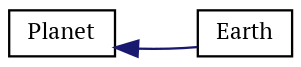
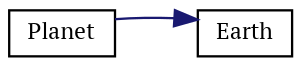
(168, 49) -> (145, 18)
